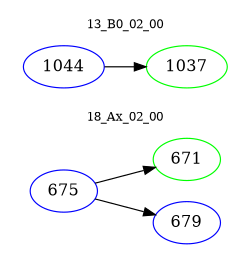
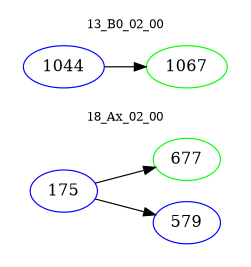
(187, 67) -> (187, 67)
(187, 159) -> (187, 159)
(64, 191) -> (64, 191)
(187, 223) -> (187, 223)
